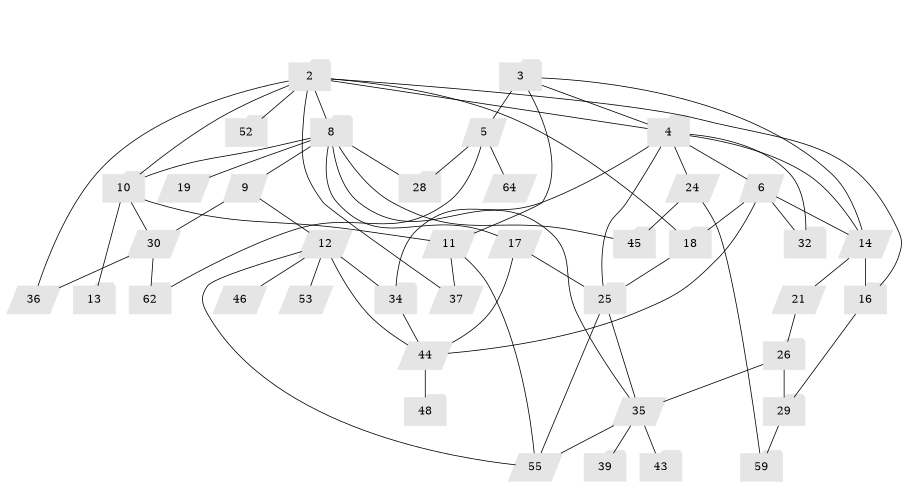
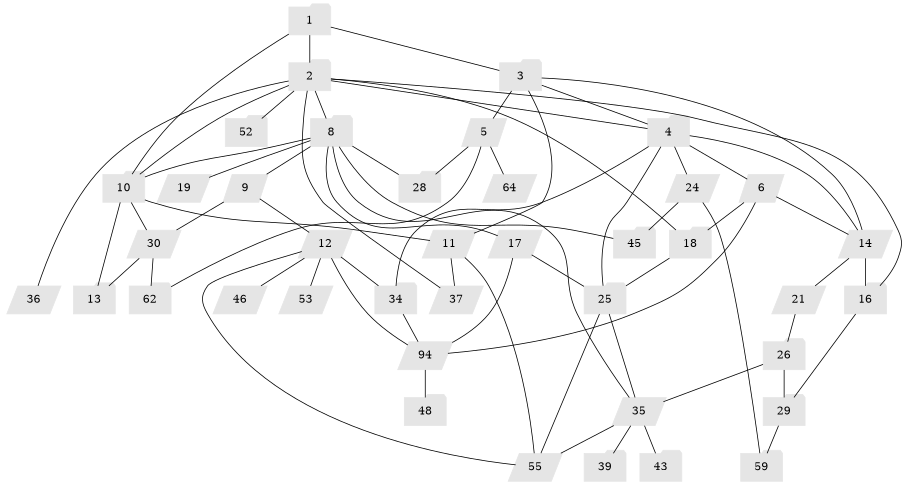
none -> (310, 21)
(805, 244) -> none
(94, 272) -> (124, 272)
(425, 356) -> (425, 356)
